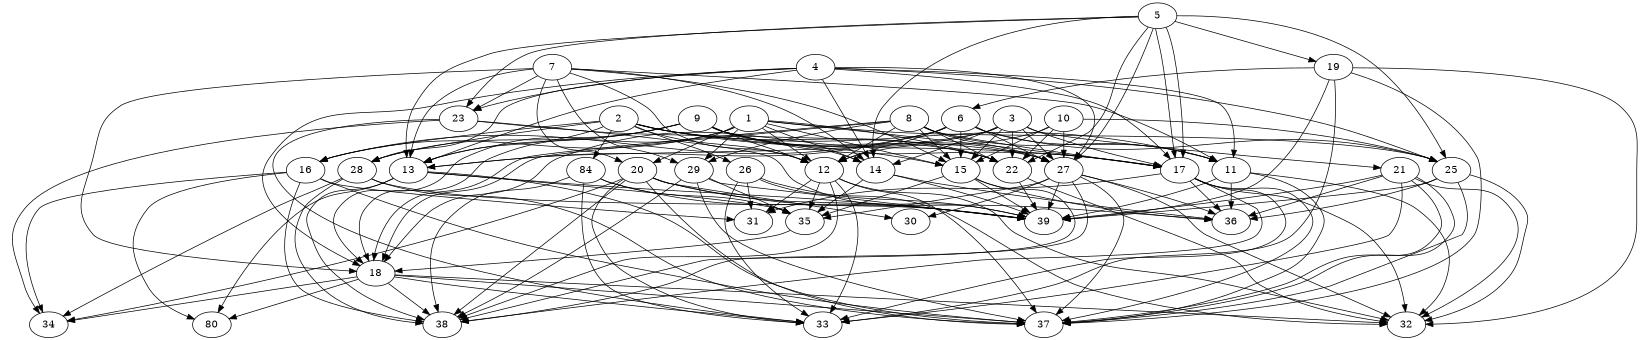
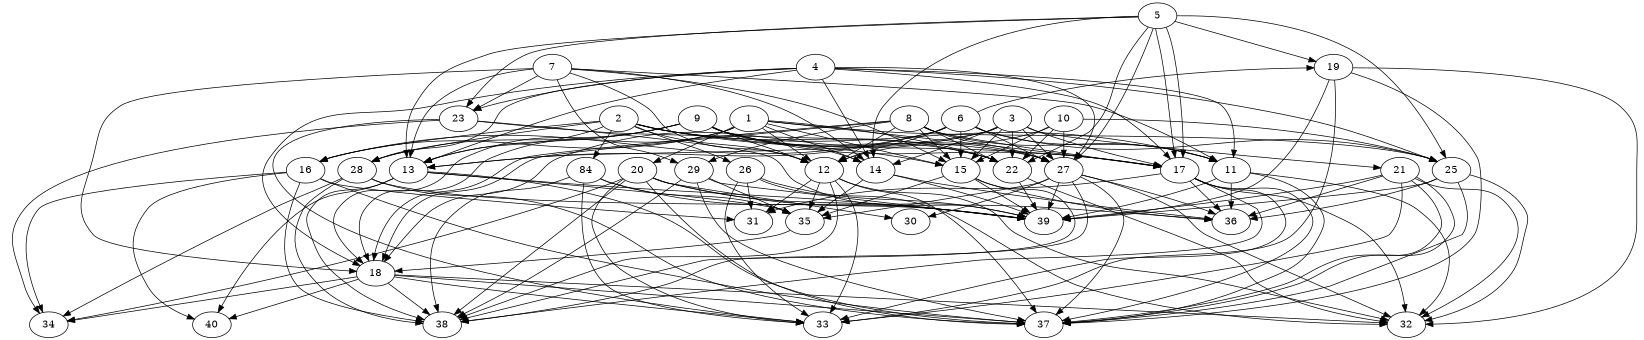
(1146, 77) -> (1140, 78)
(537, 115) -> none
(724, 142) -> none
(212, 325) -> (212, 325)
